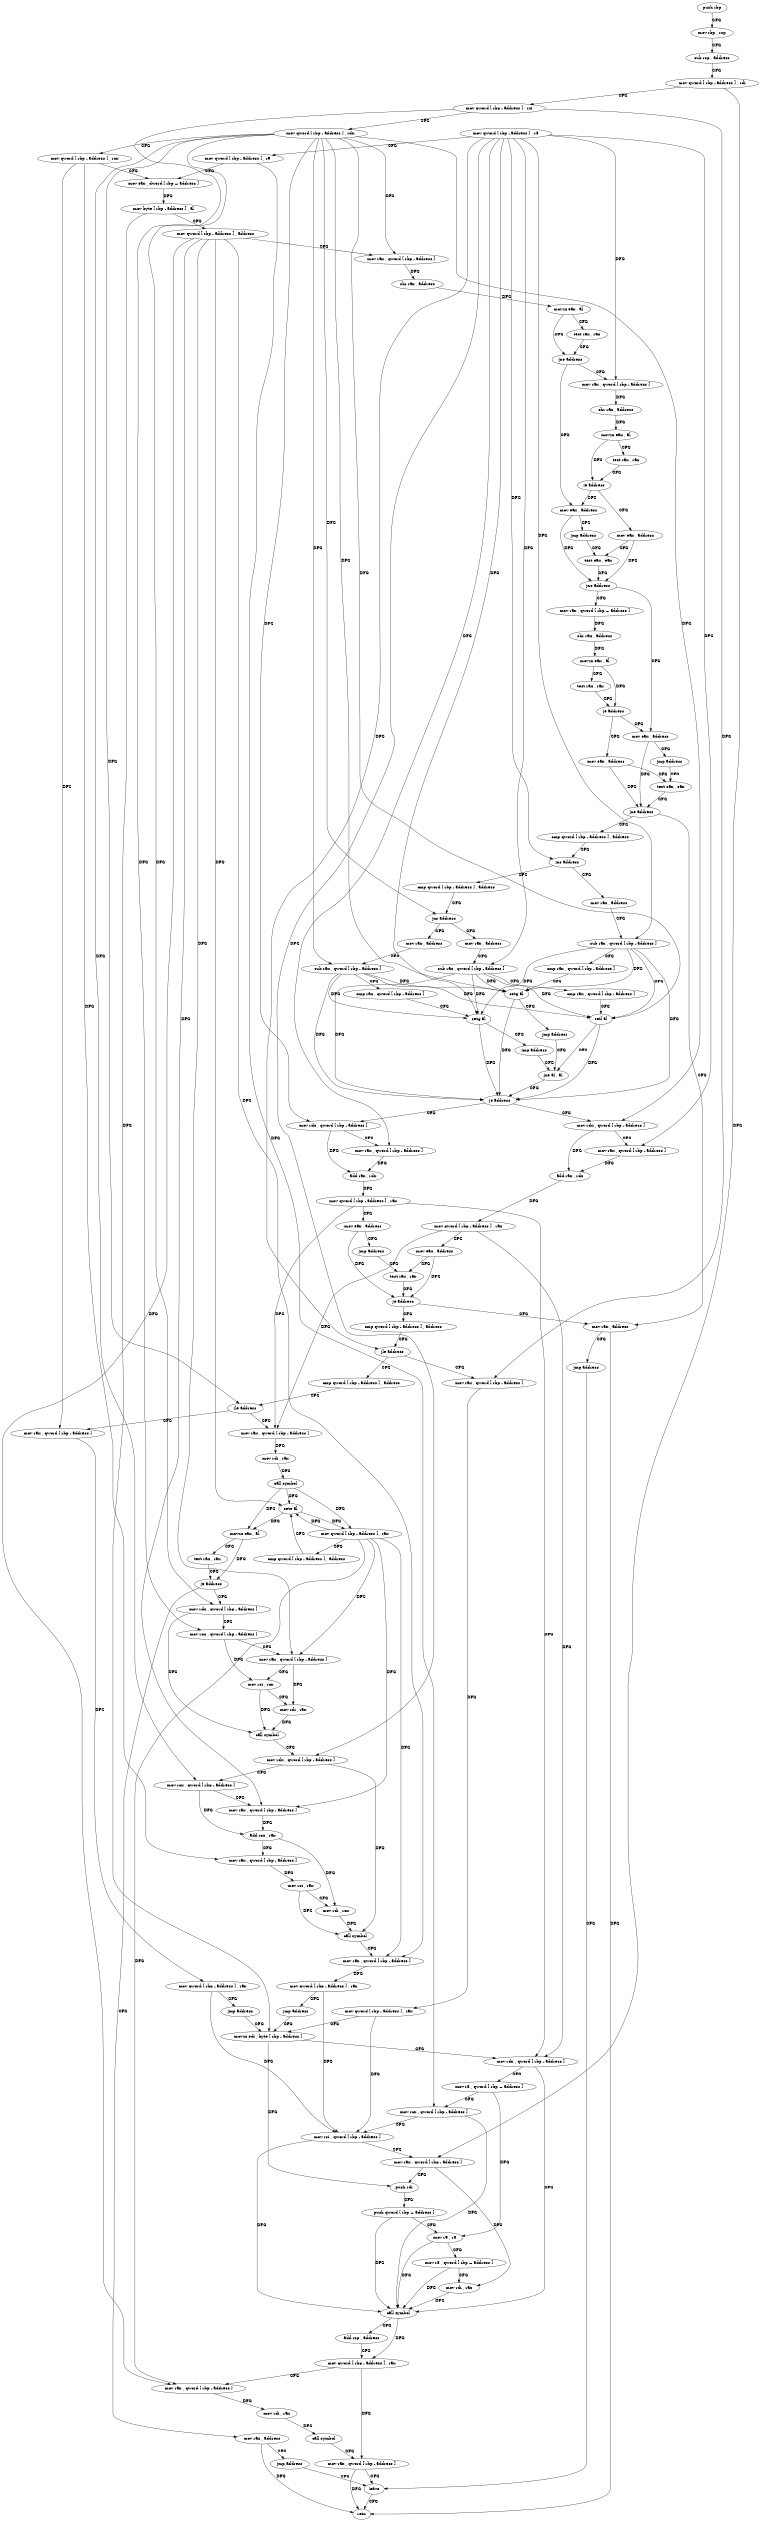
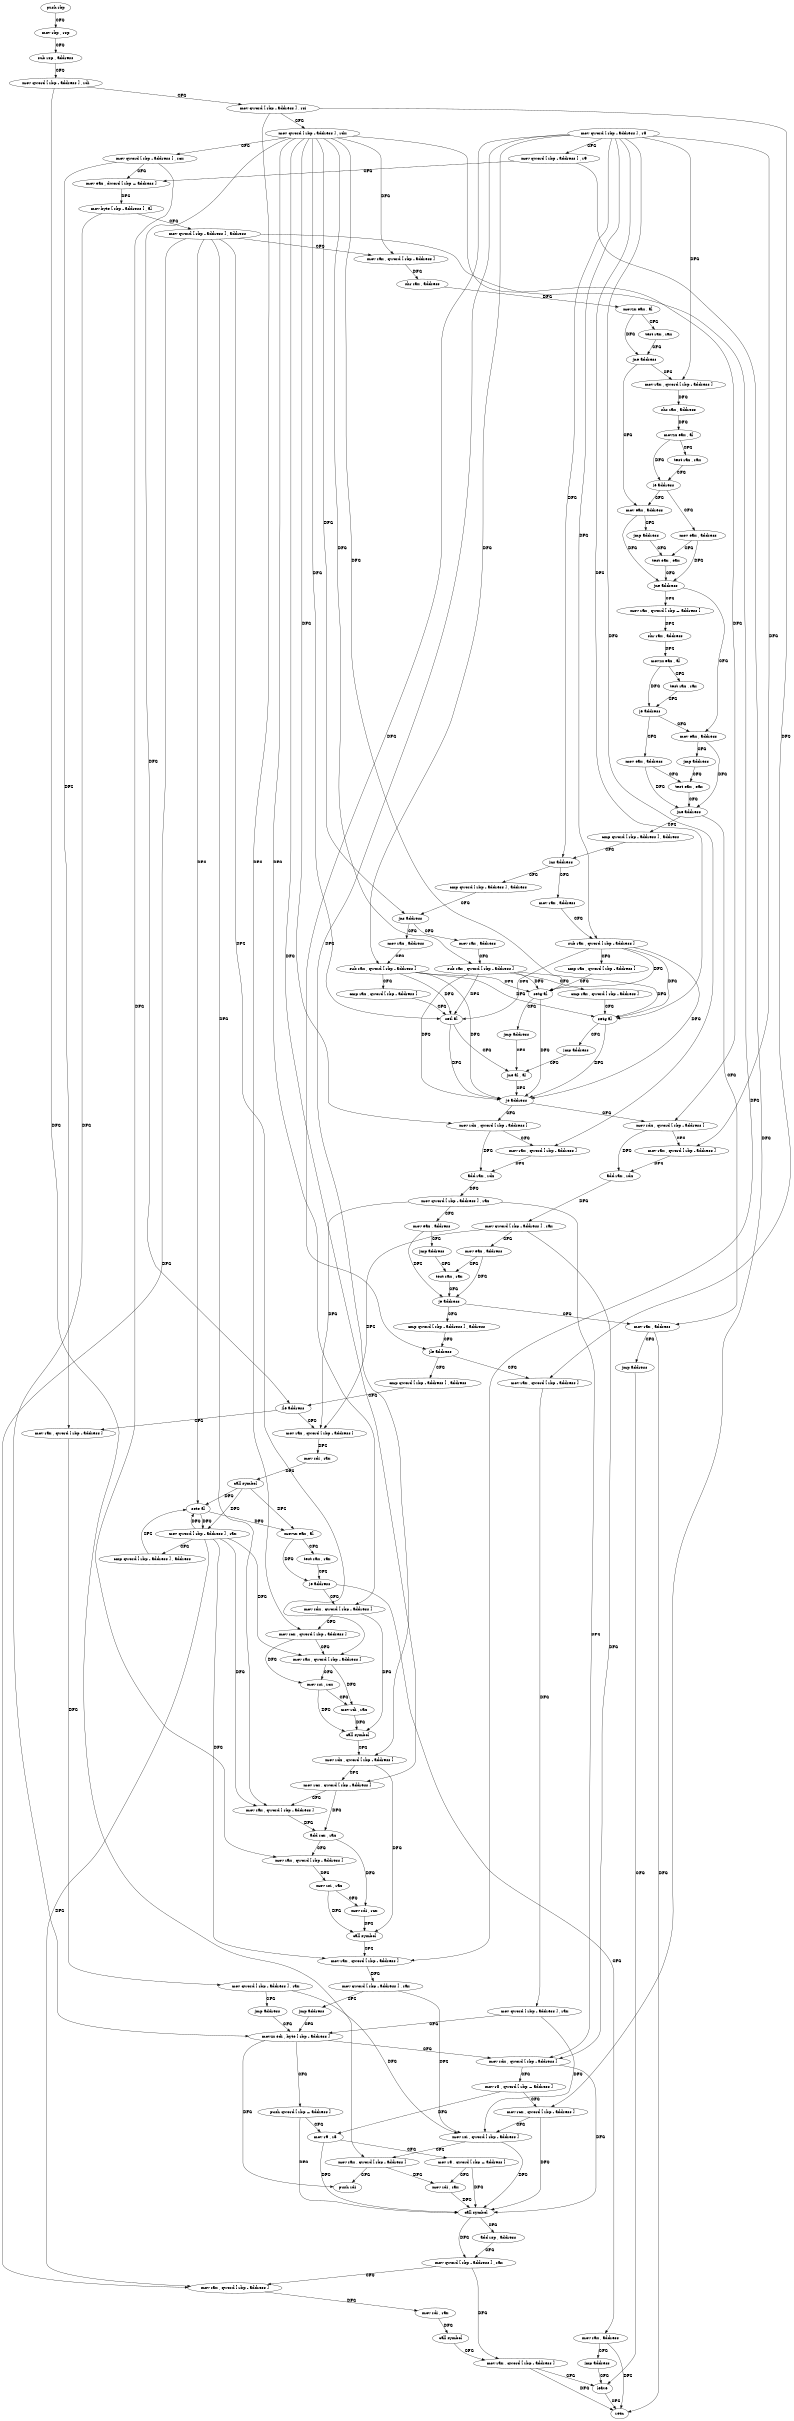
(404, 2199) -> (298, 2073)
